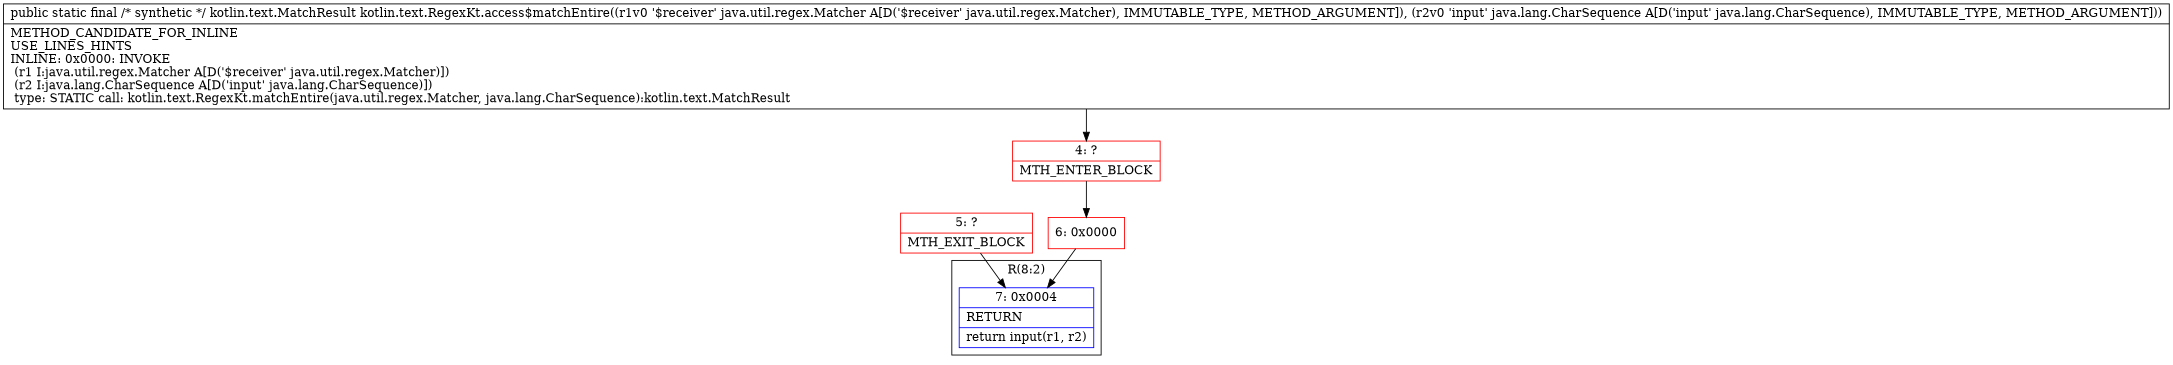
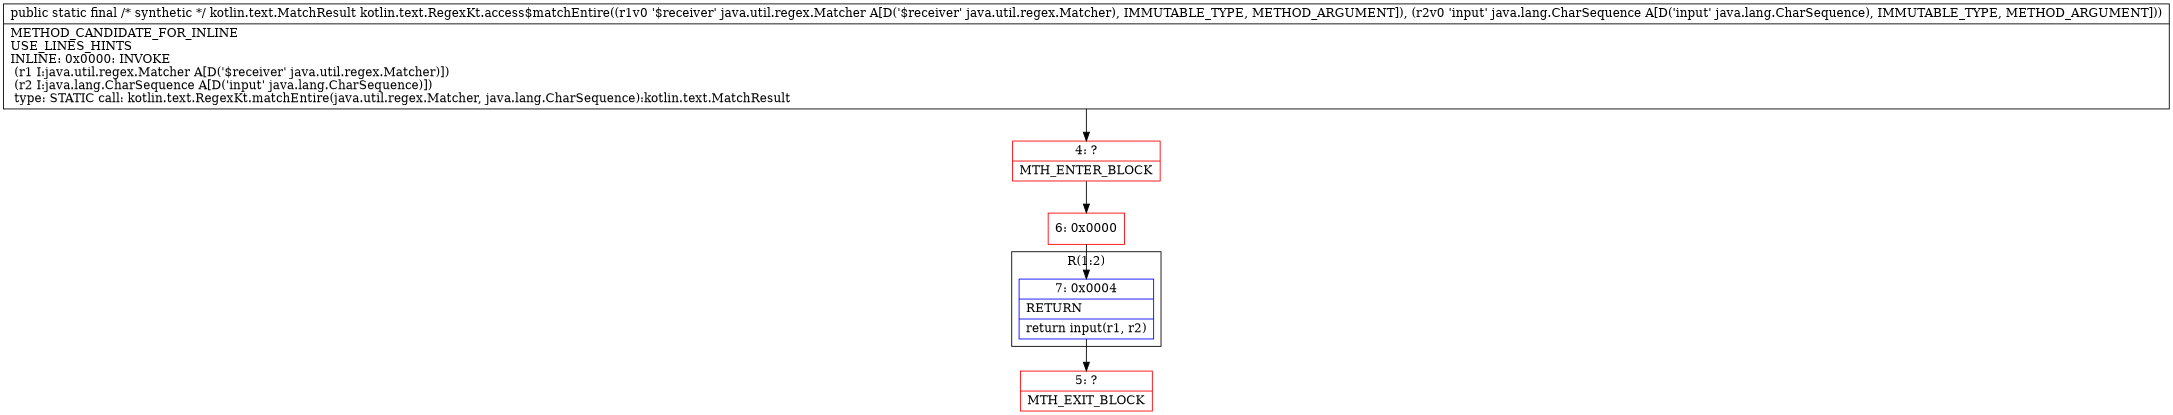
(990, 267) -> (1086, 352)
(1026, 270) -> (1086, 262)
